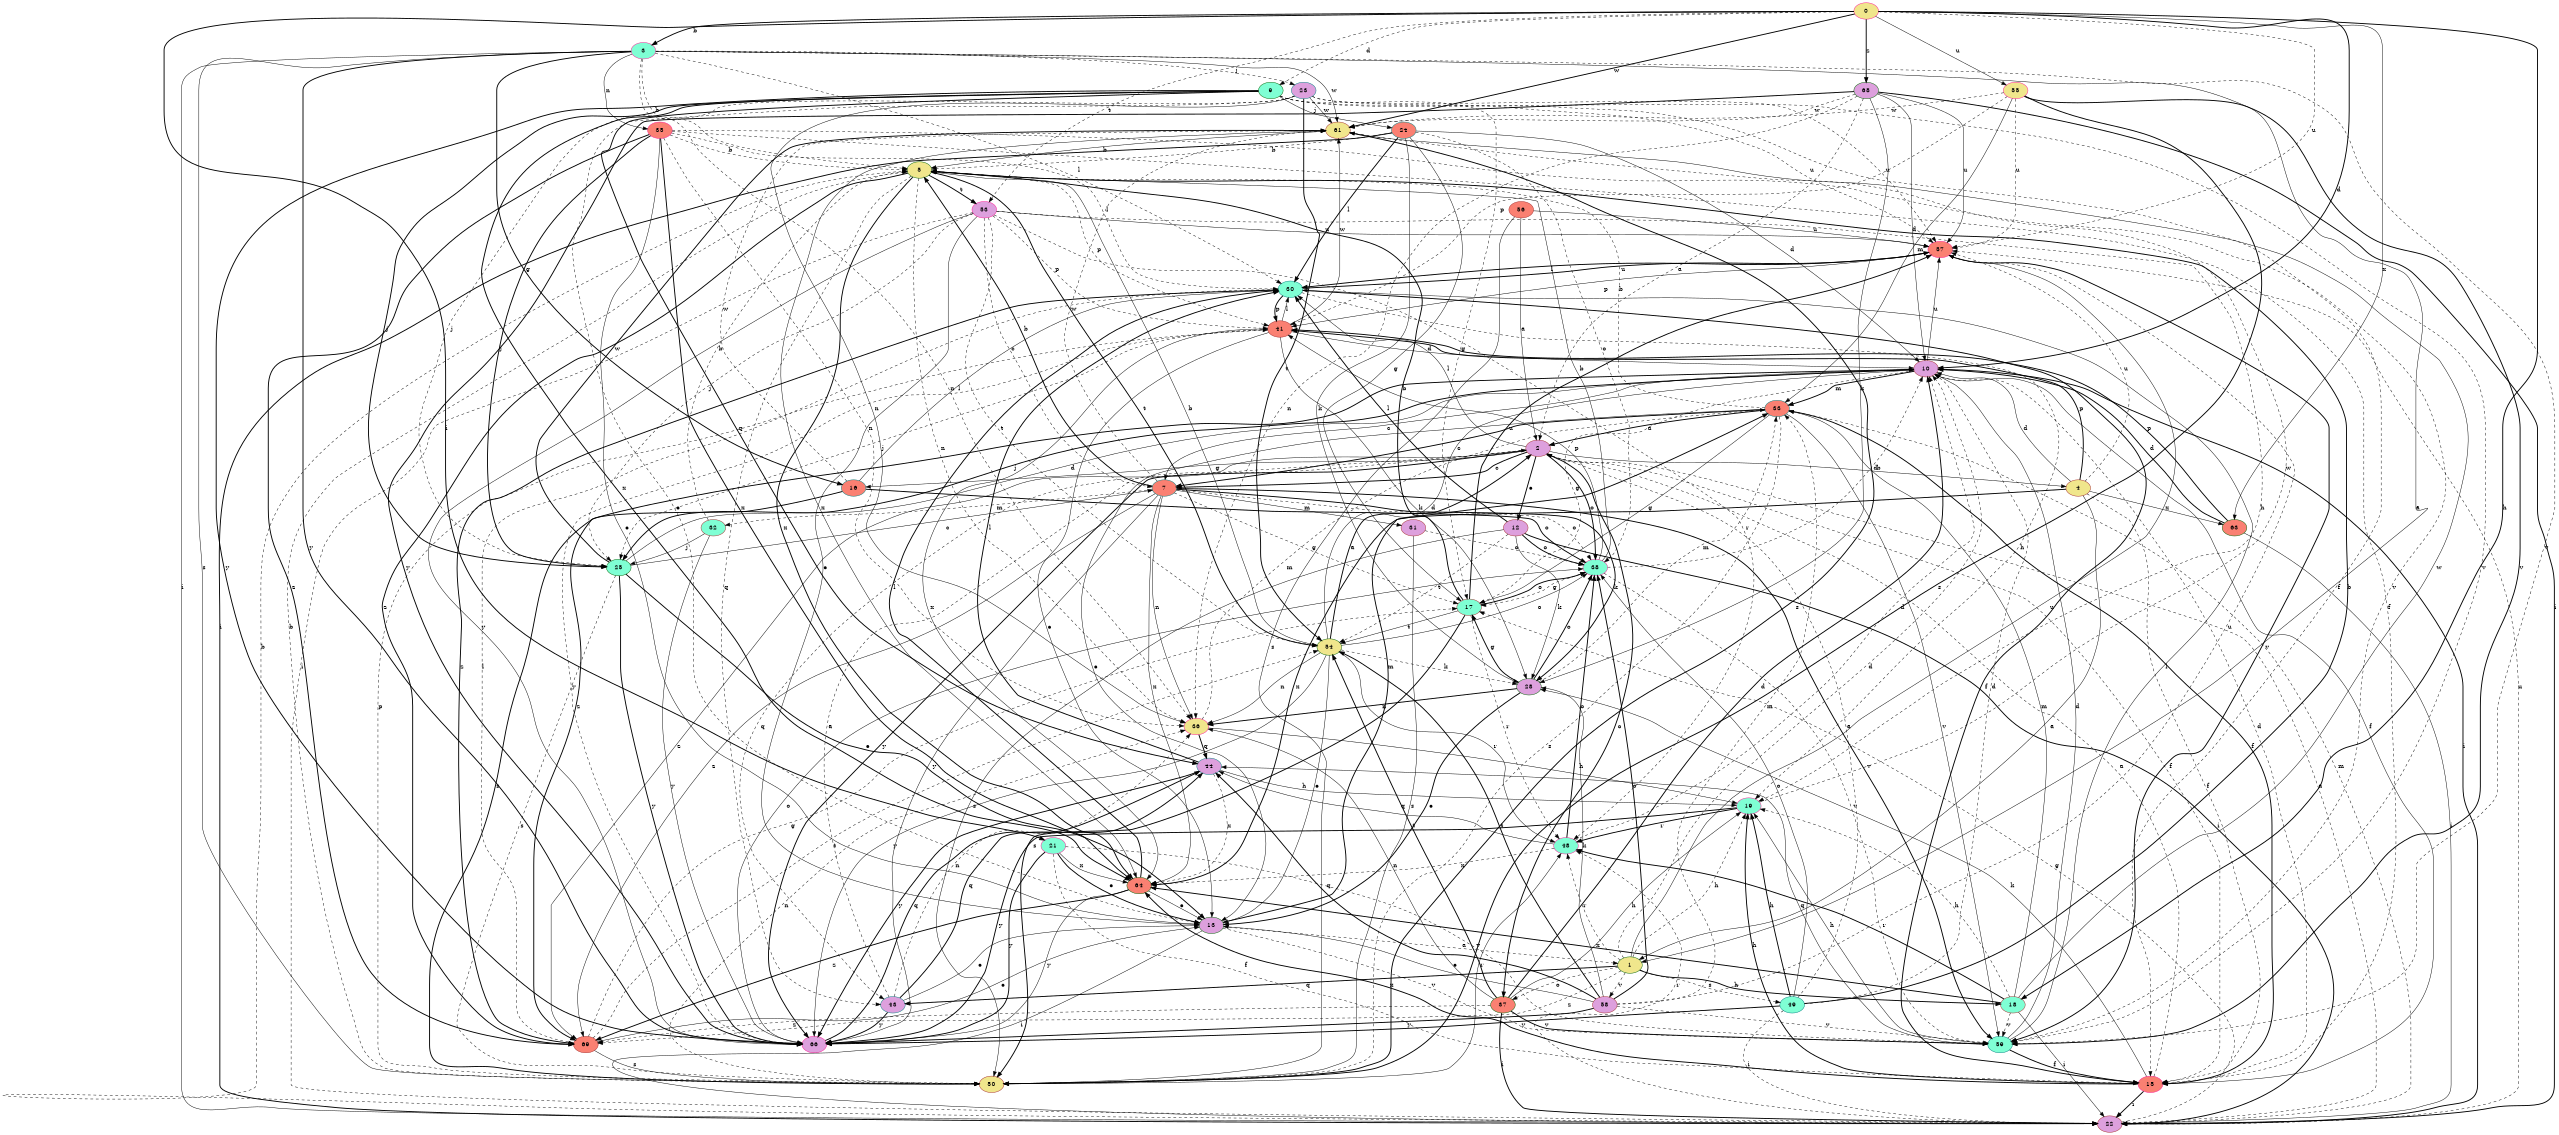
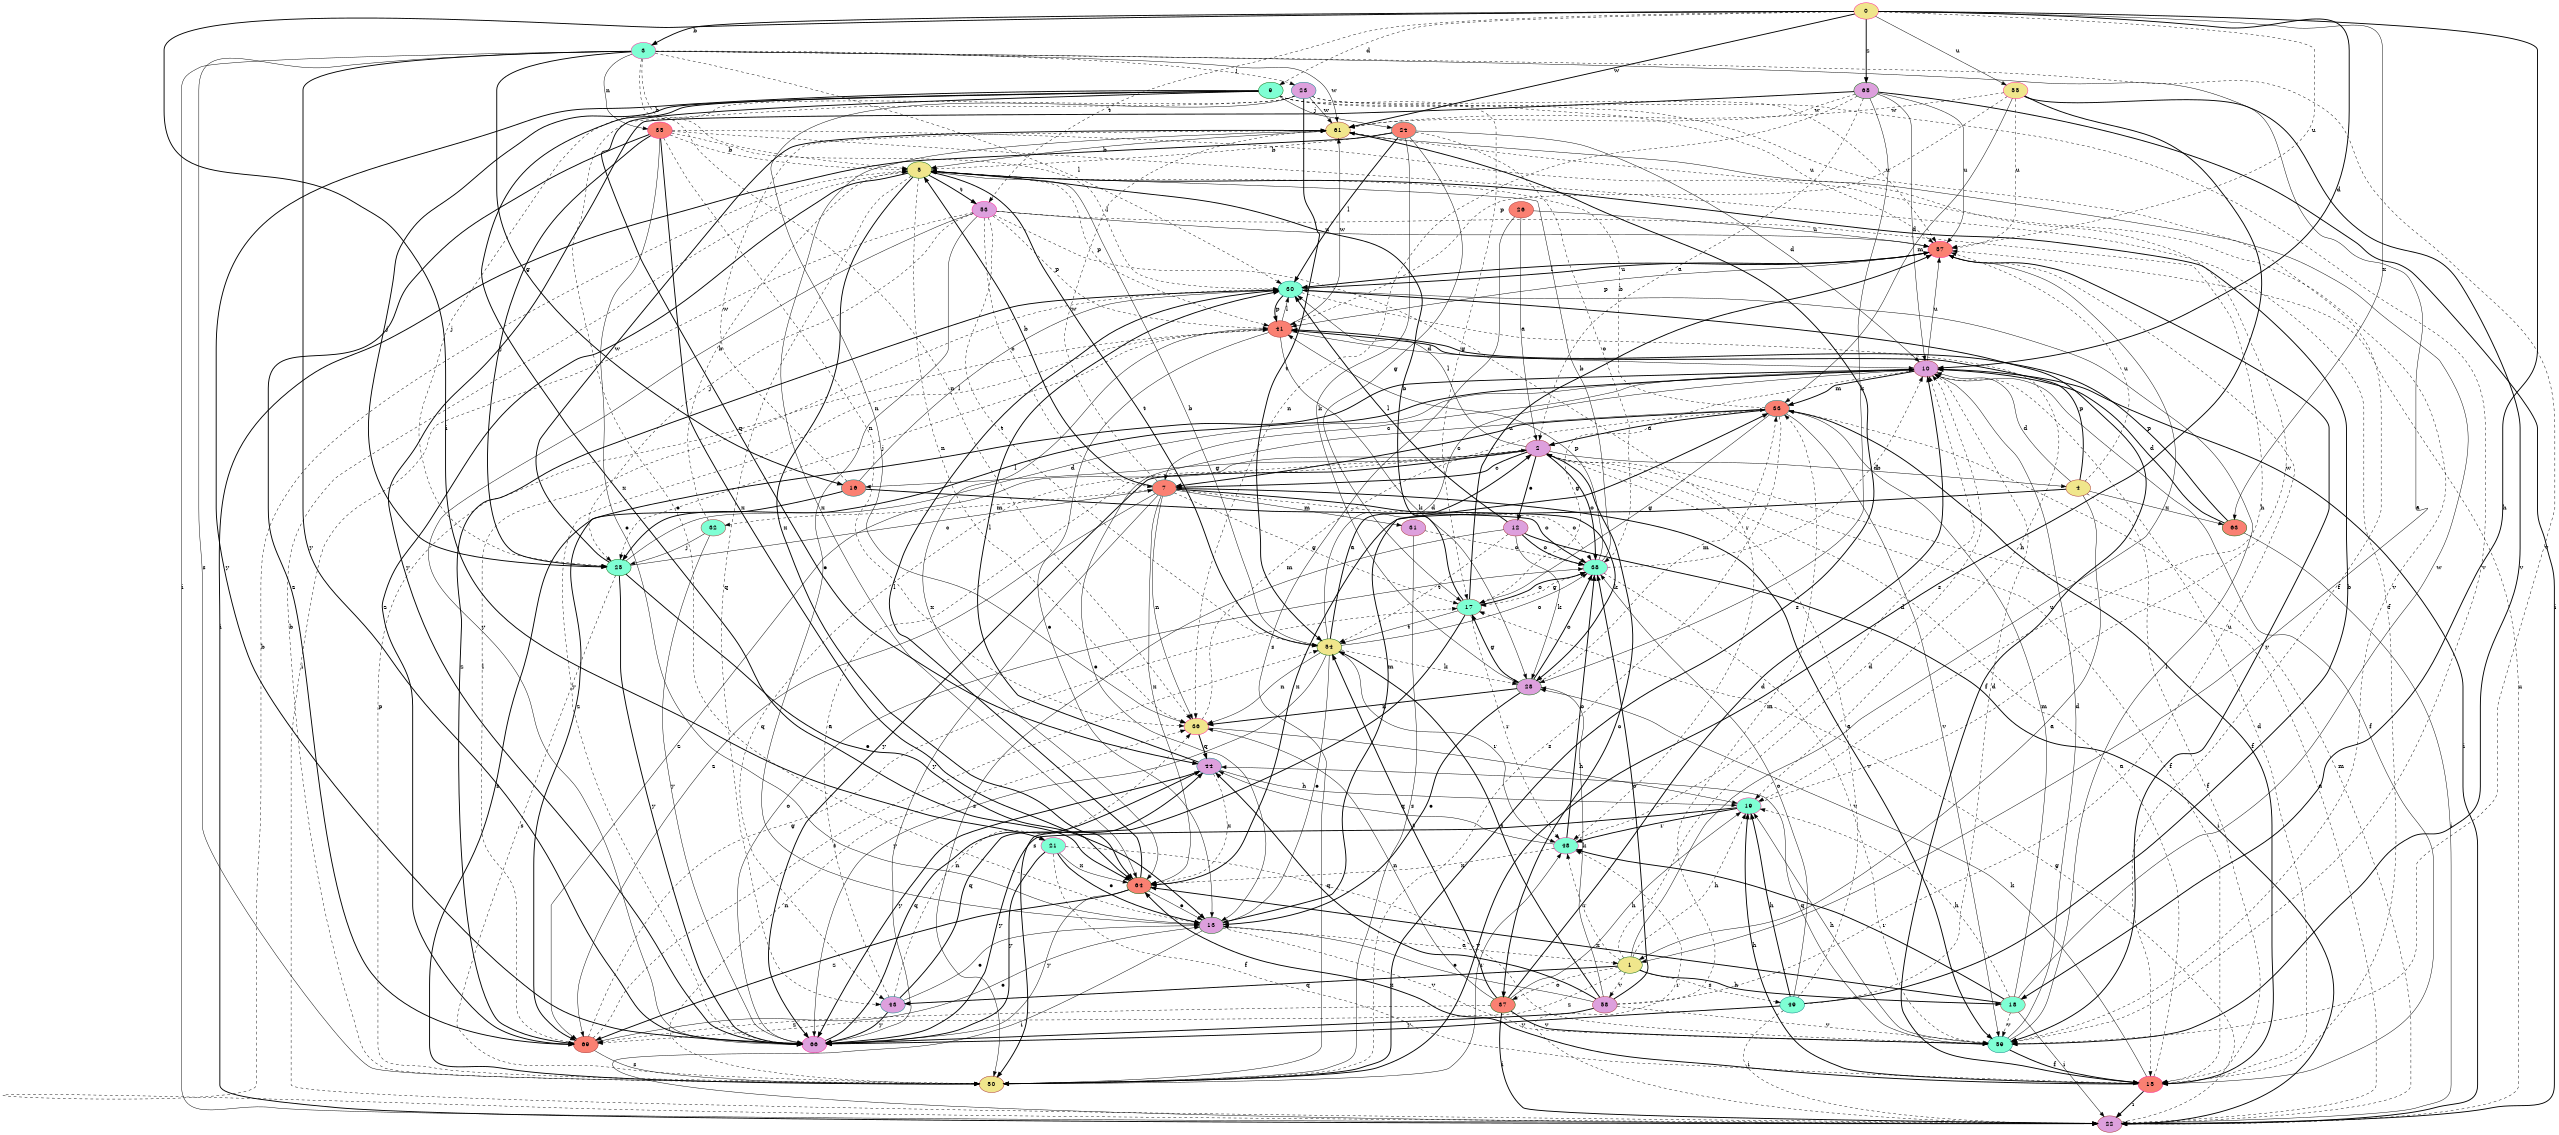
(1521, 210) -> (1521, 210)
(1016, 468) -> (1016, 468)
